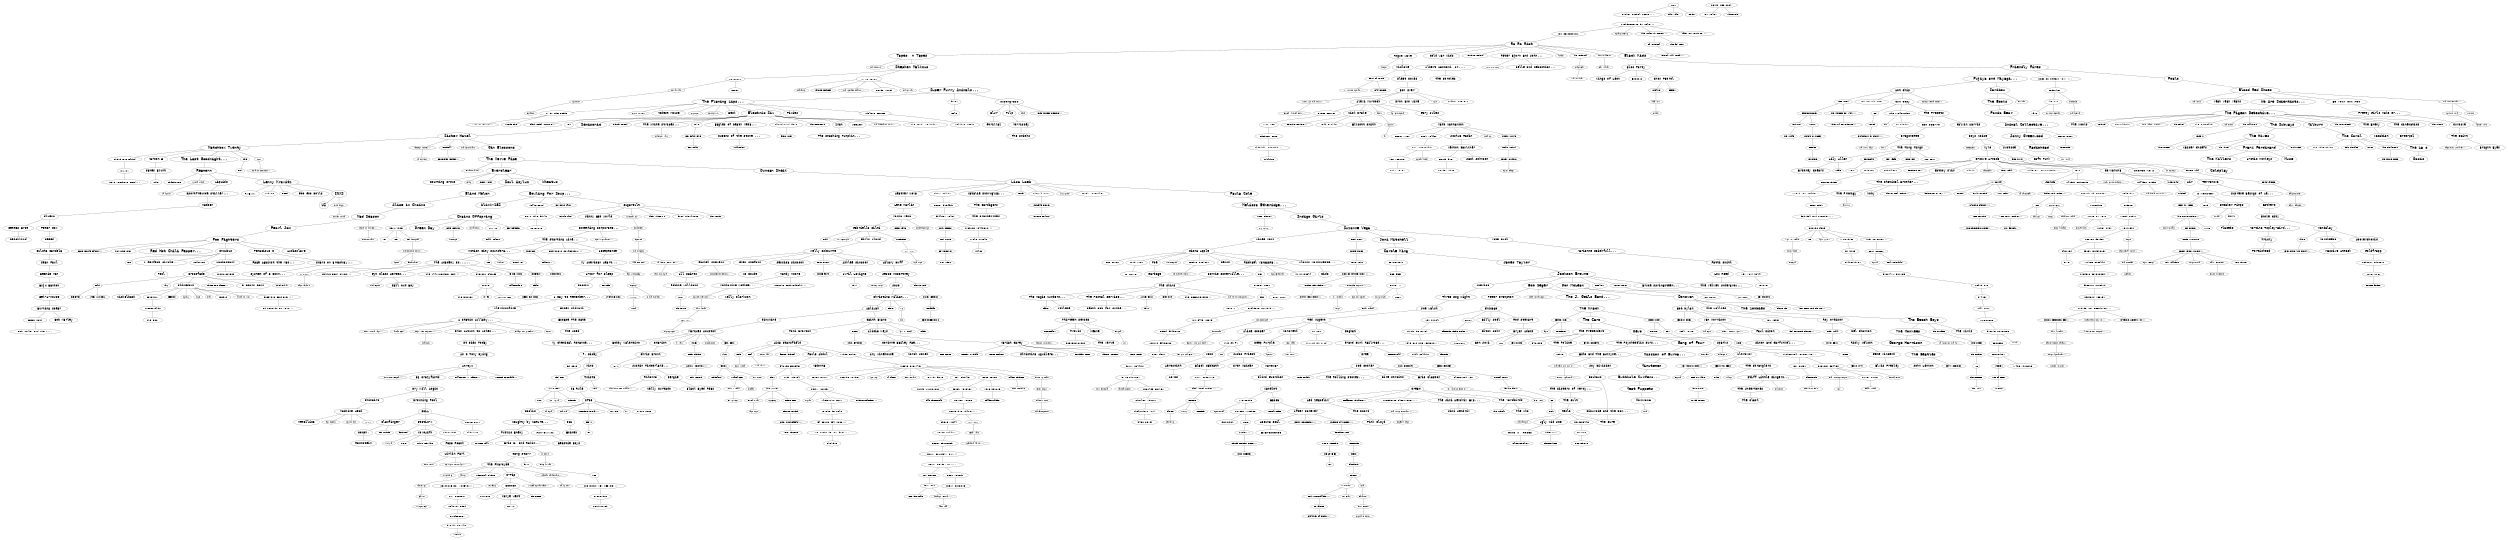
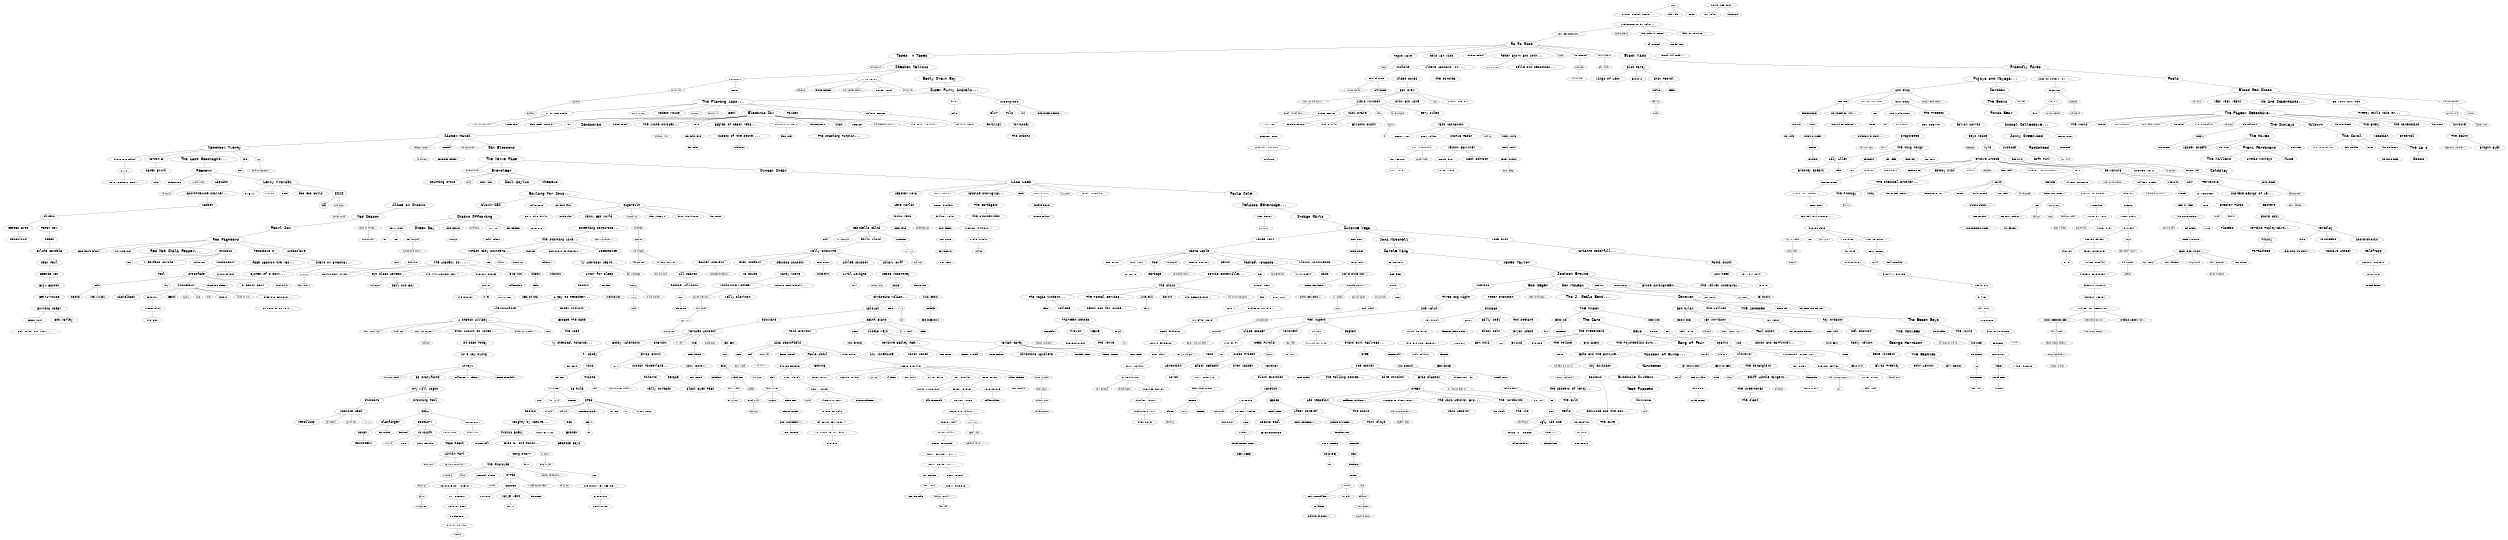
none -> (939, 79)
(477, 194) -> none
(474, 355) -> (474, 355)
(1244, 454) -> (1244, 454)
(492, 486) -> (492, 486)
